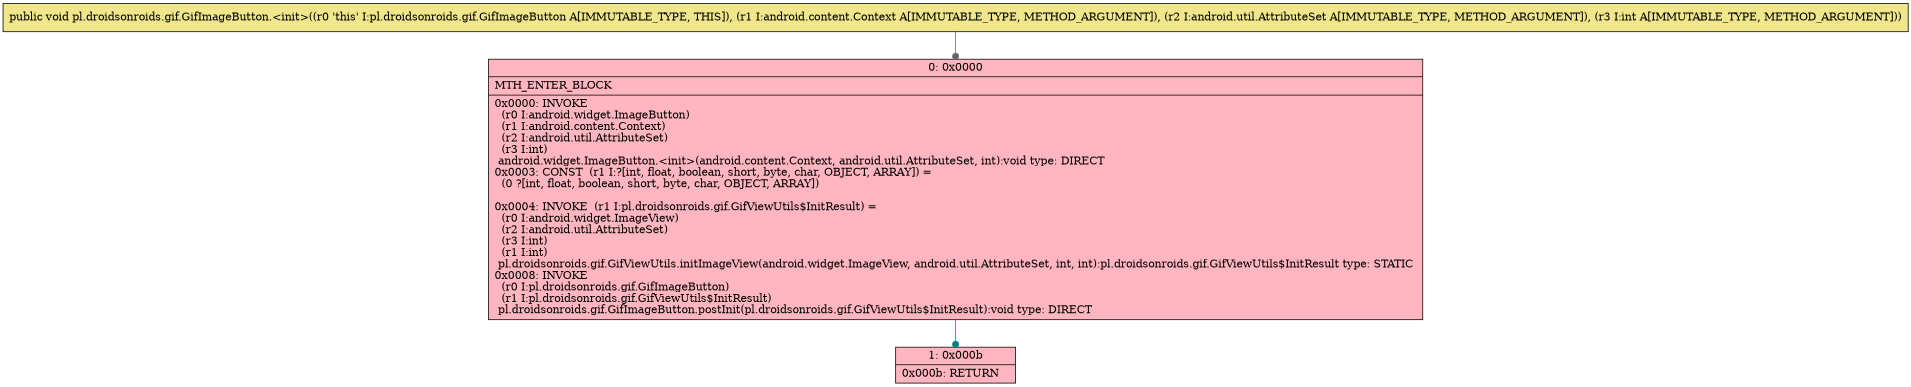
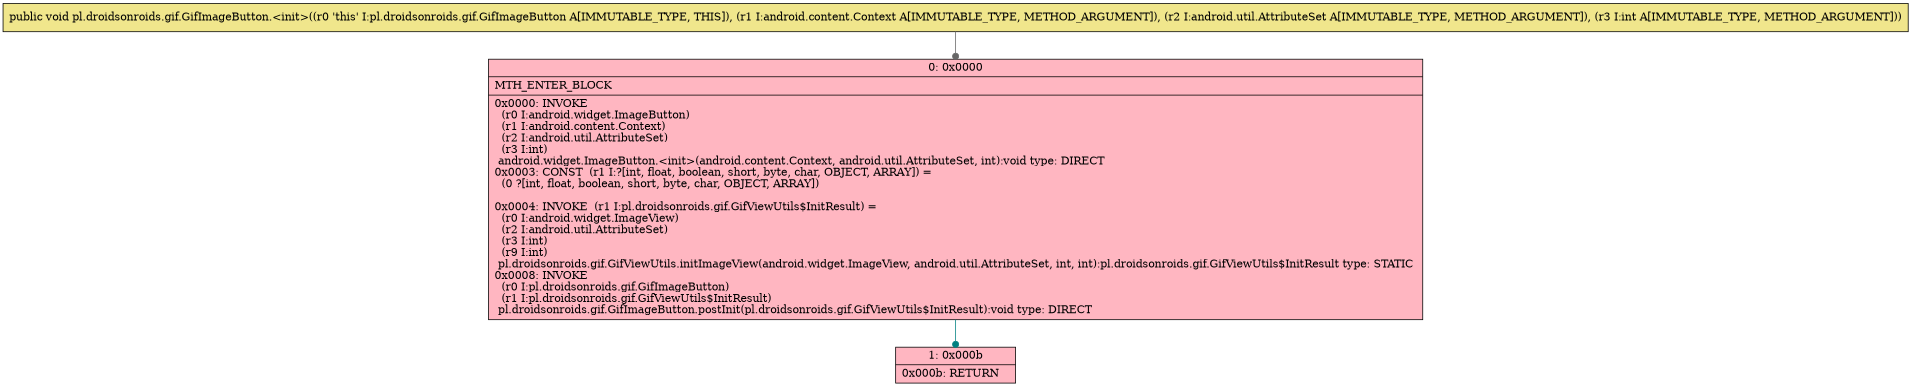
(521, 253) -> (521, 253)
